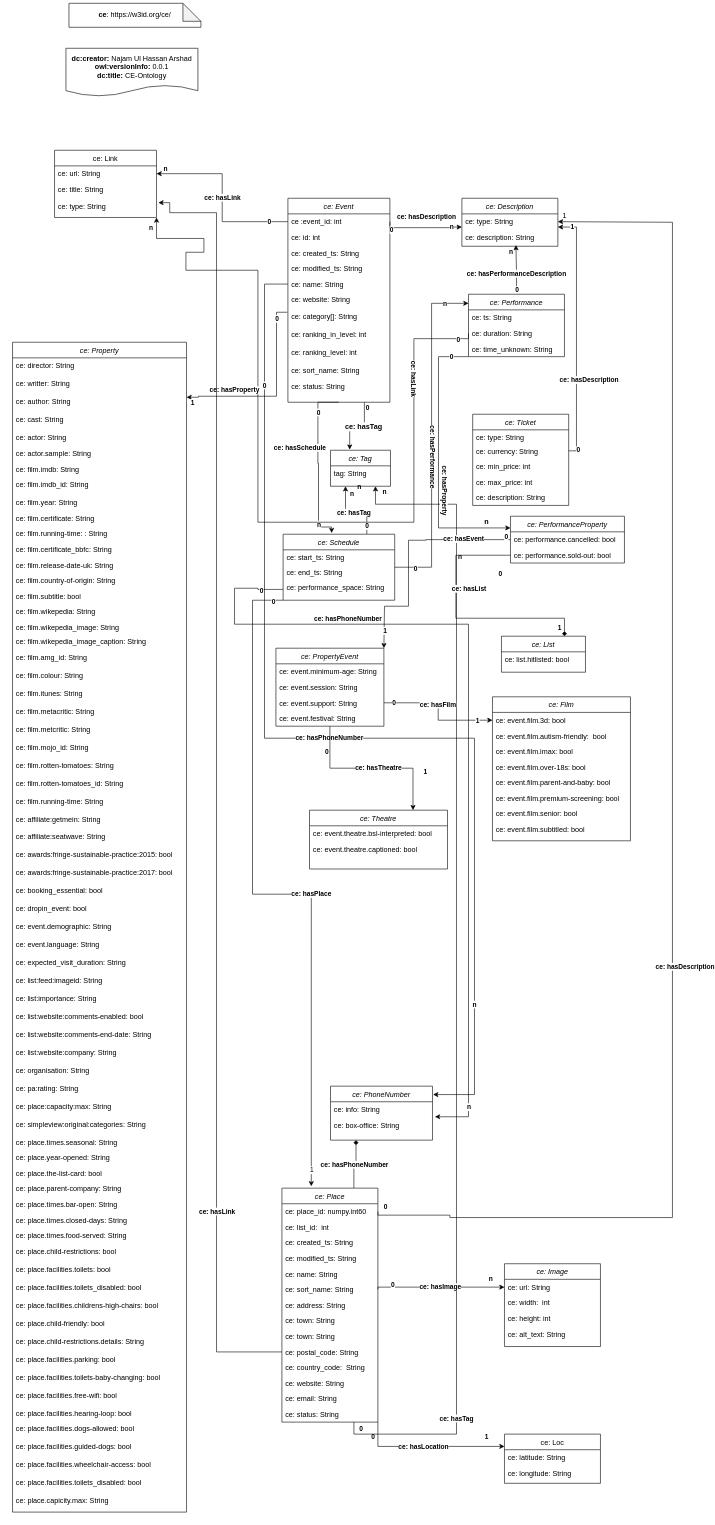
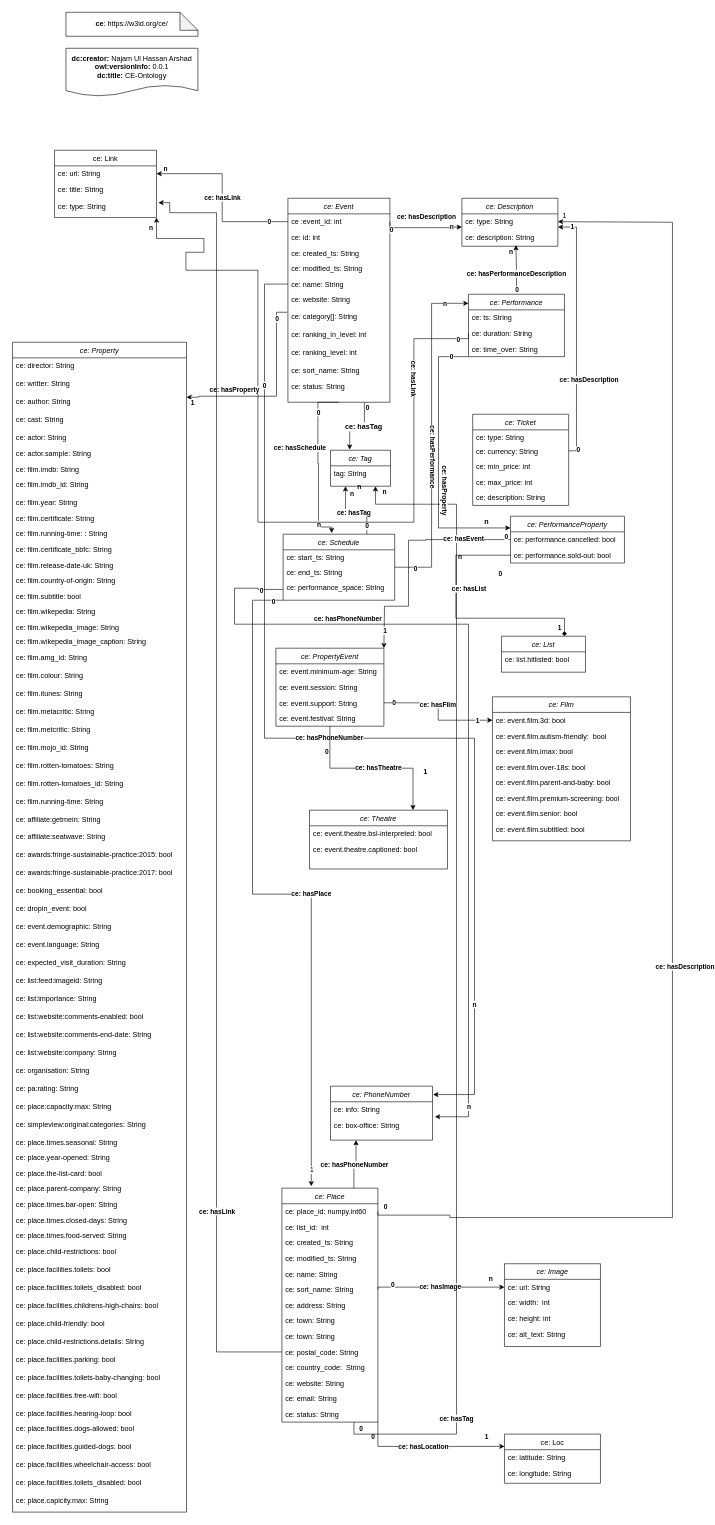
(135, 15) -> (132, 24)
(514, 349) -> (508, 349)
(356, 1146) -> (356, 1145)
